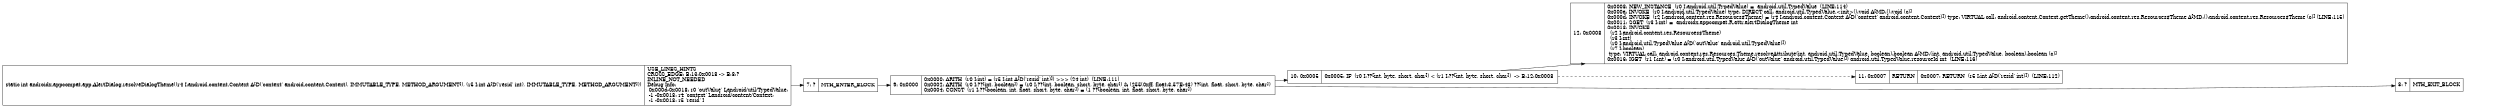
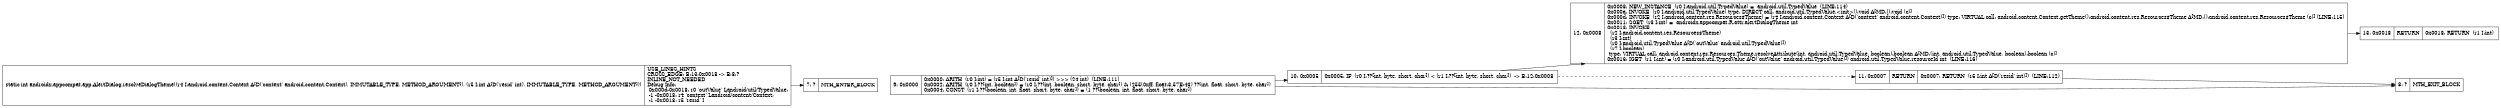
none -> (2429, 33)
none -> (2227, 81)
(882, 85) -> none
